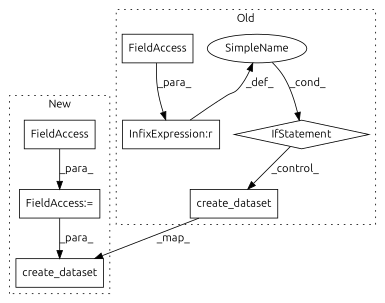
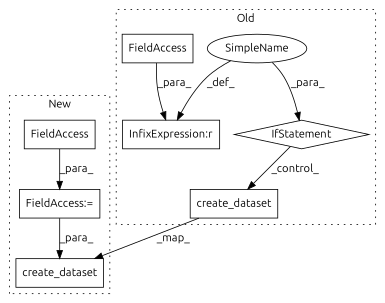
(308, 83) -> (308, 83)
(223, 98) -> (202, 83)
